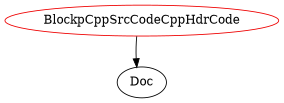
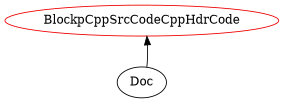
(136, 47) -> (148, 56)
